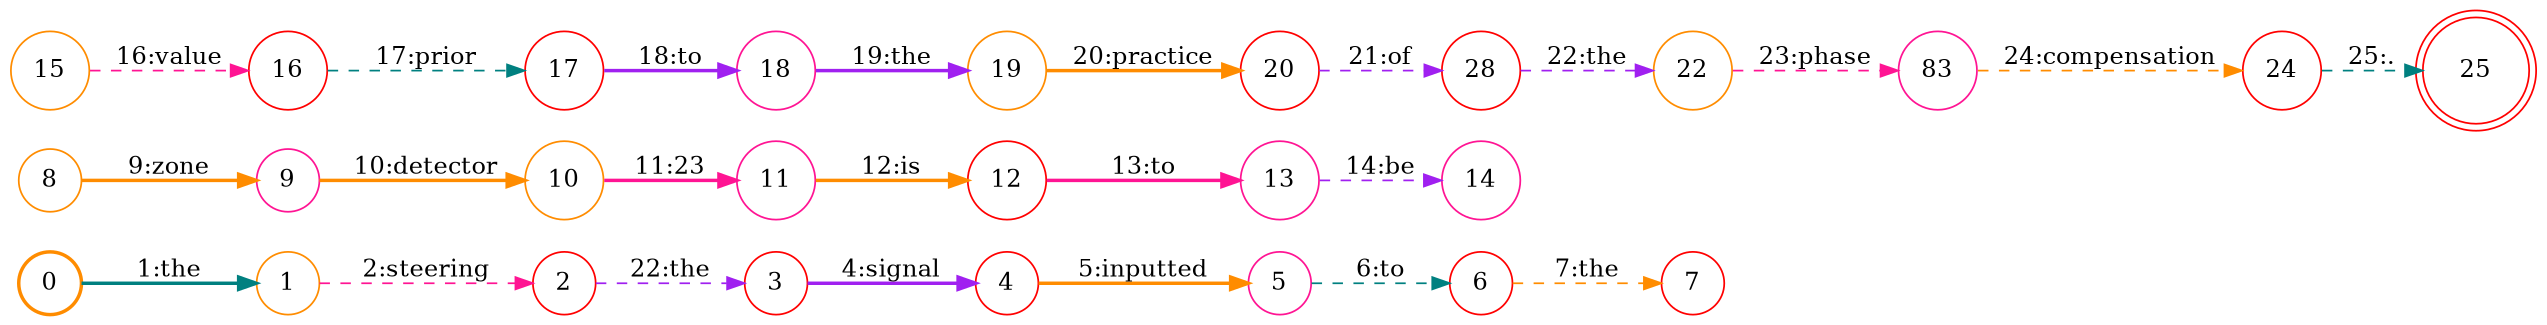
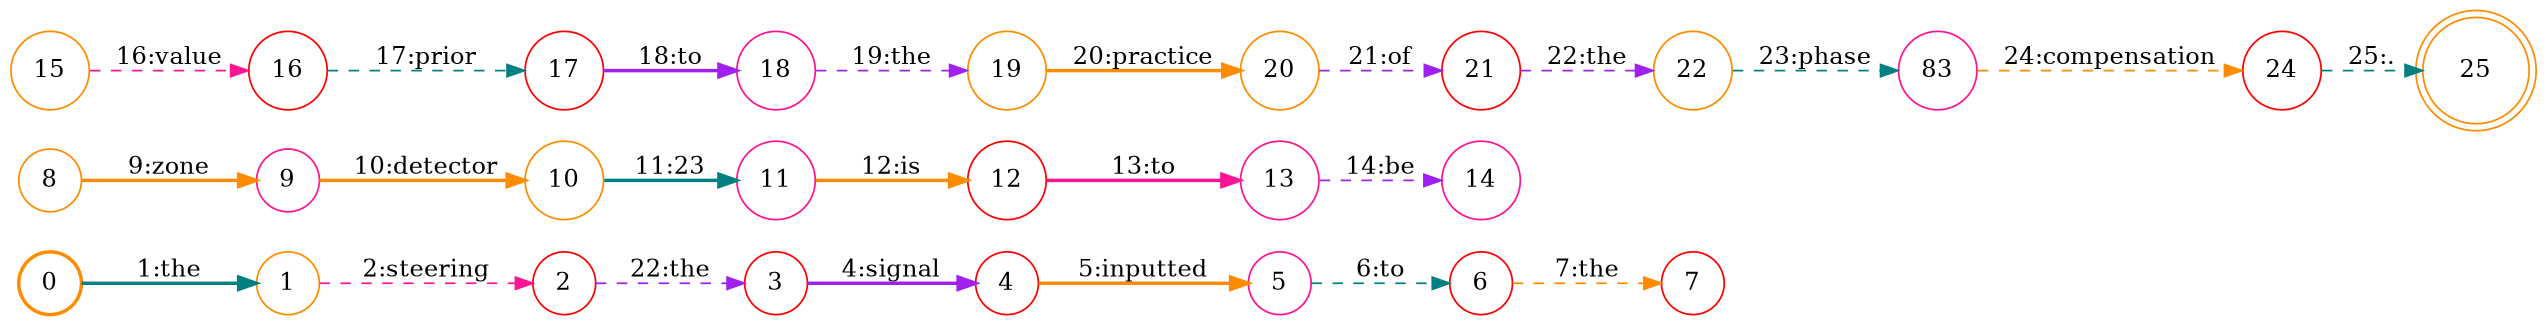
(883, 71) -> (883, 71)
(1280, 71) -> (1280, 71)
(1481, 71) -> (1481, 71)
(1807, 71) -> (1807, 71)
(2476, 71) -> (2476, 71)
(661, 180) -> (661, 180)
